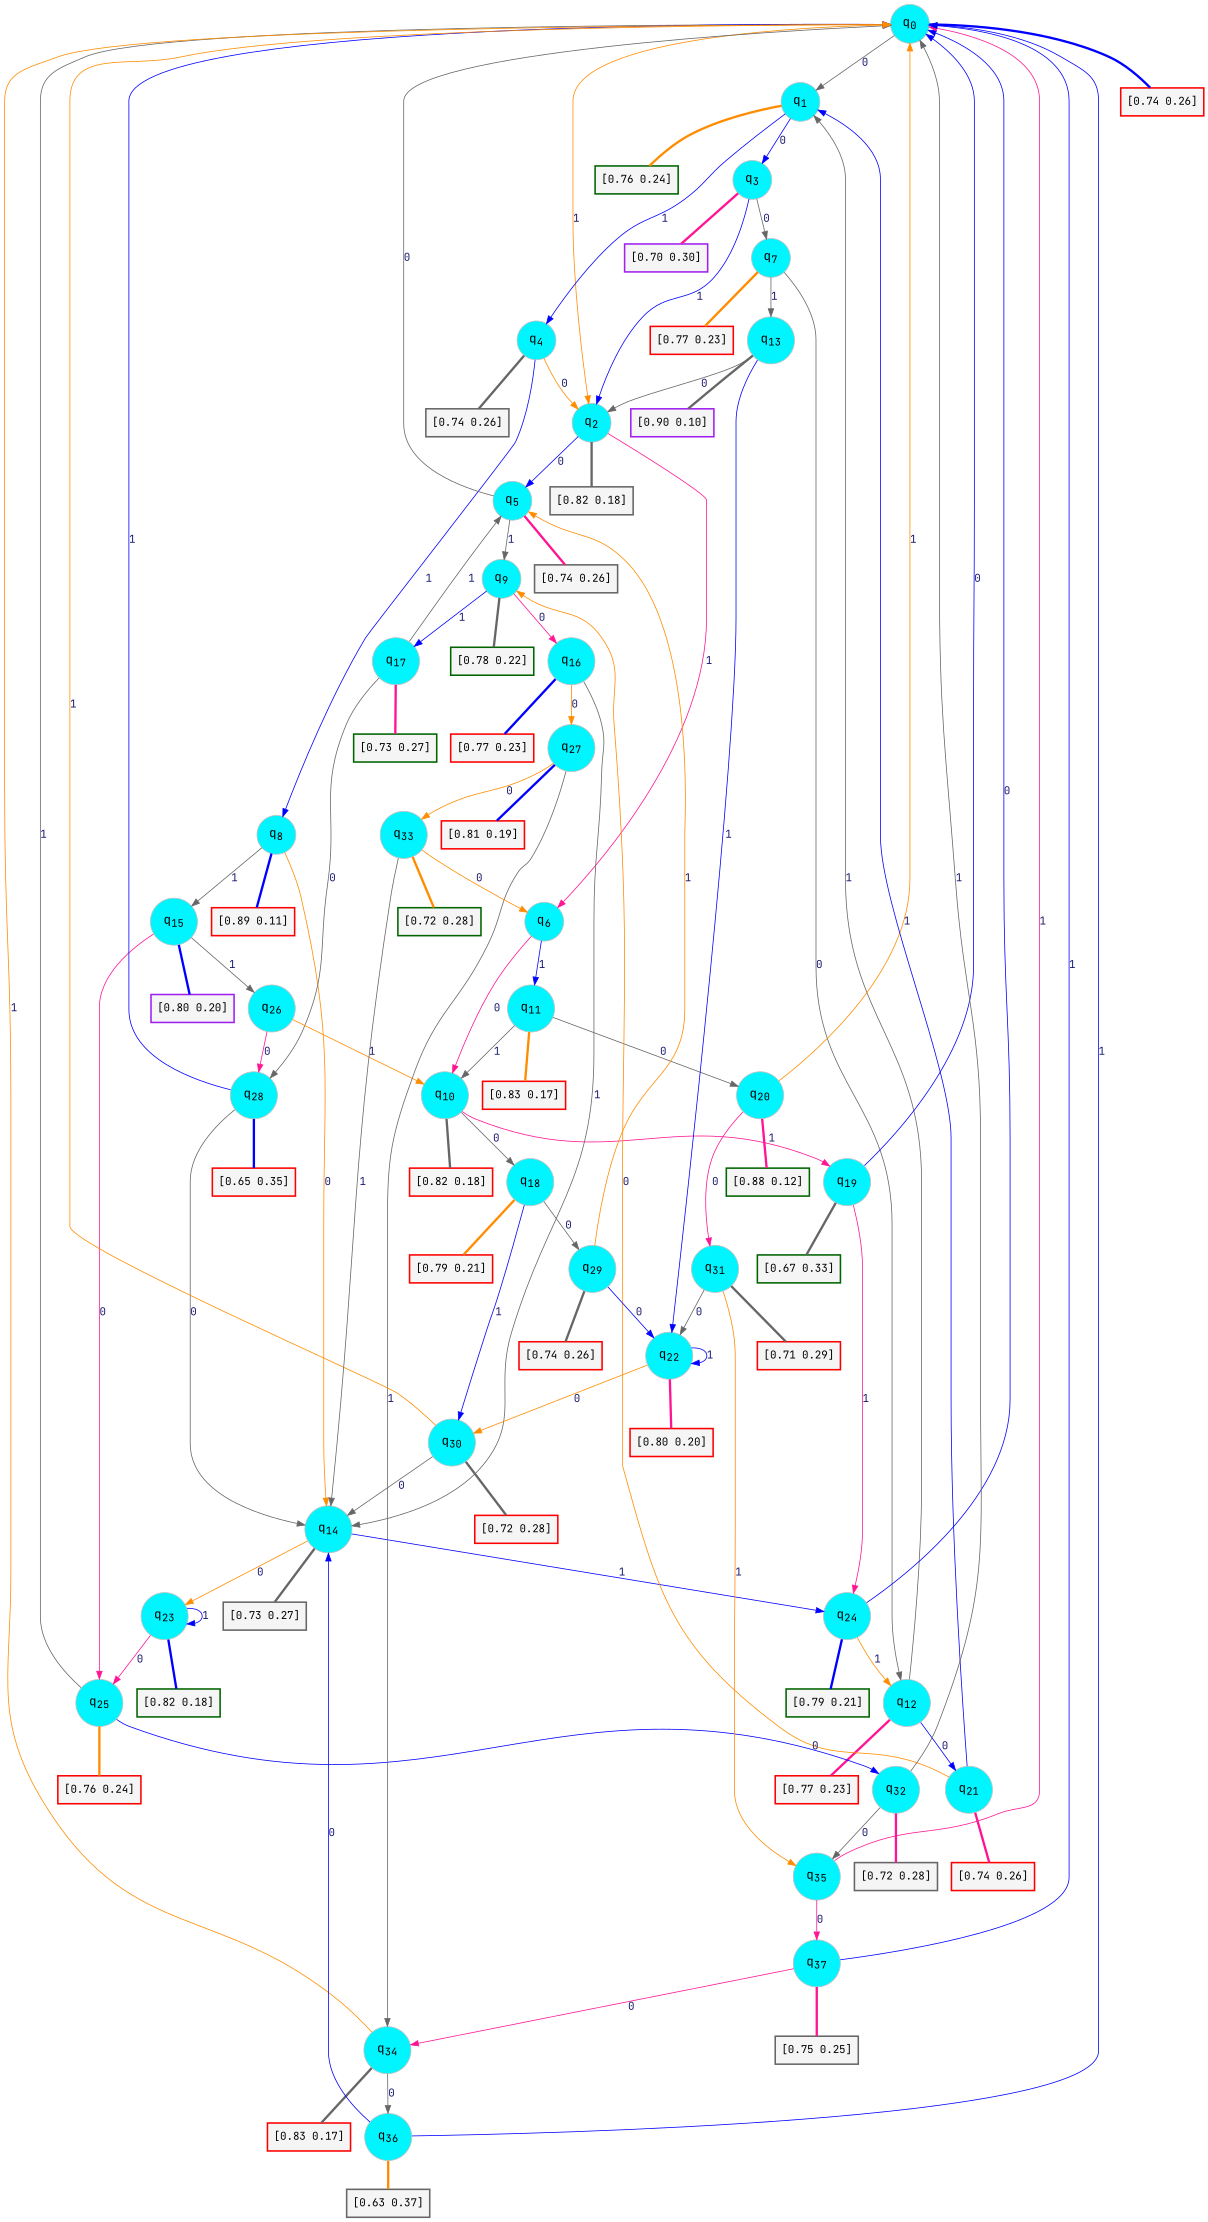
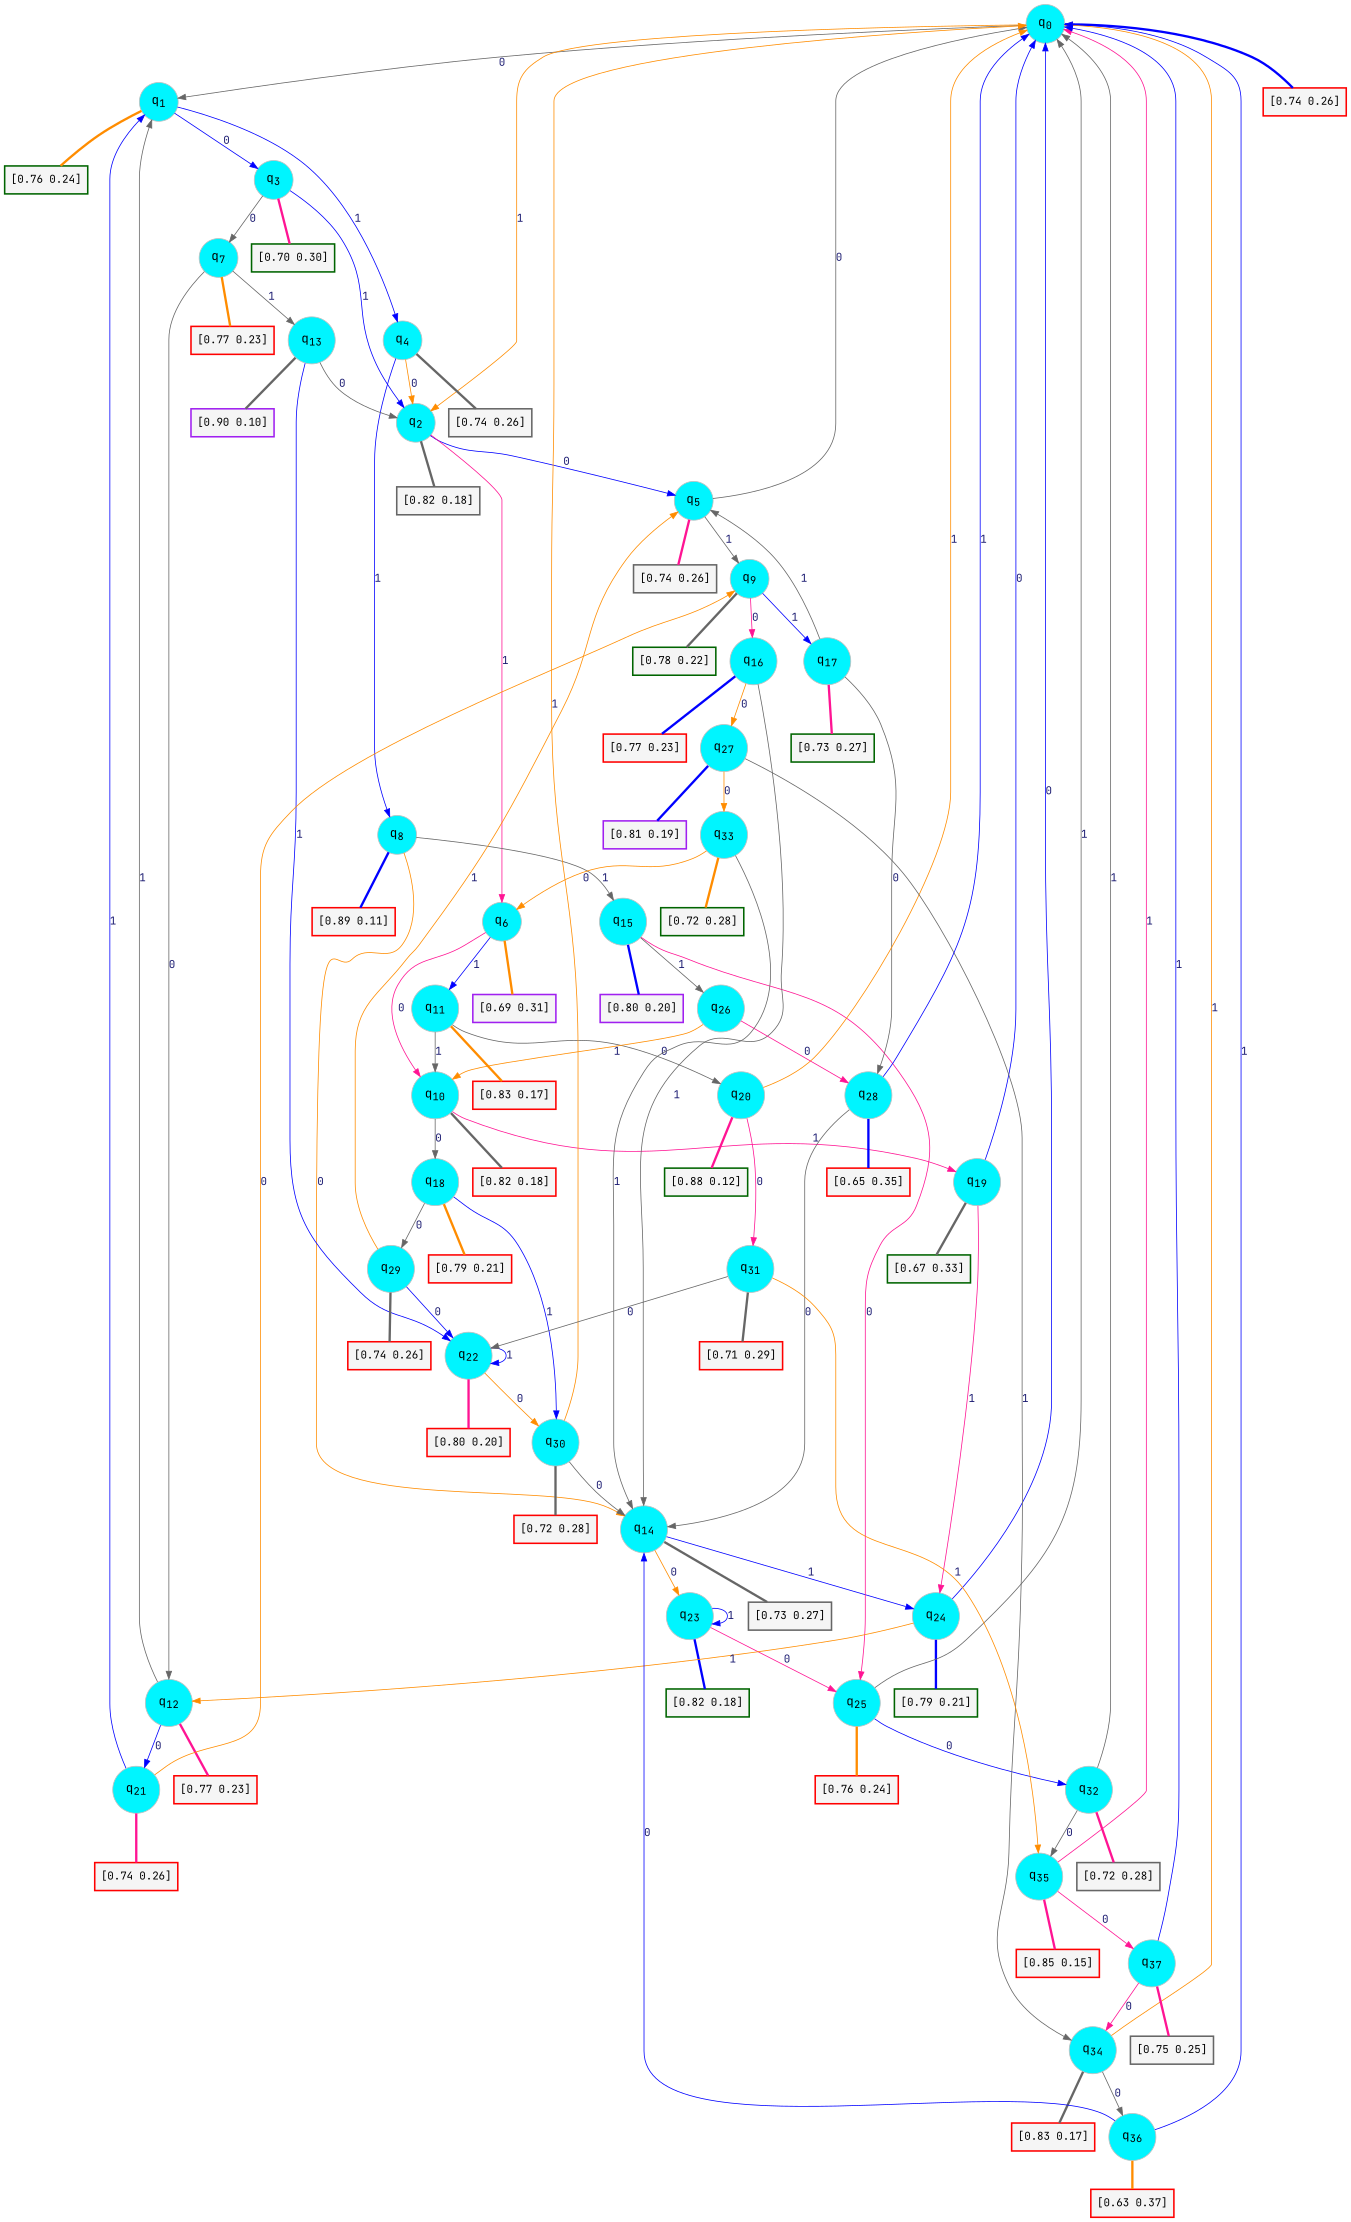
(666, 258) -> (293, 258)
(483, 835) -> (645, 835)
none -> (514, 1008)
none -> (1058, 1963)
(388, 2203) -> (1132, 2203)
